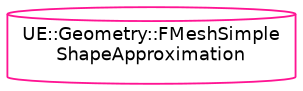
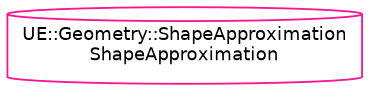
(151, 45) -> (185, 45)
